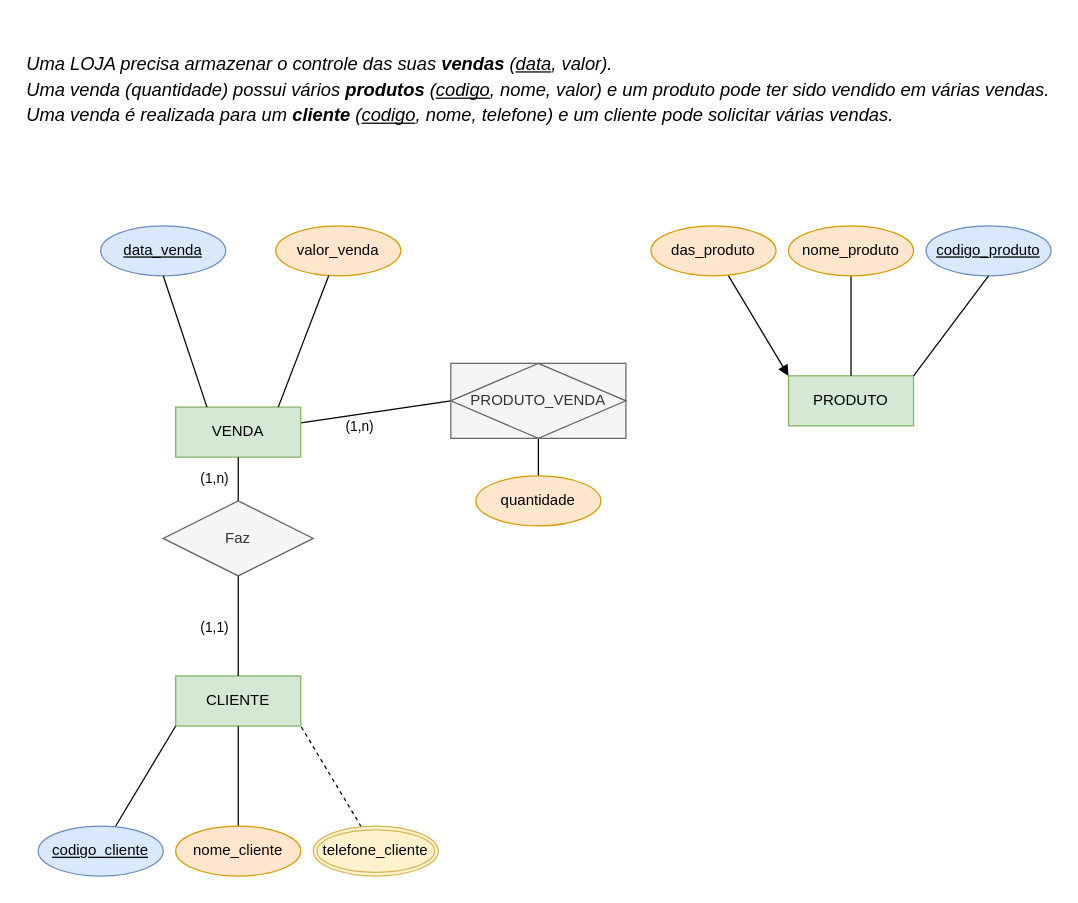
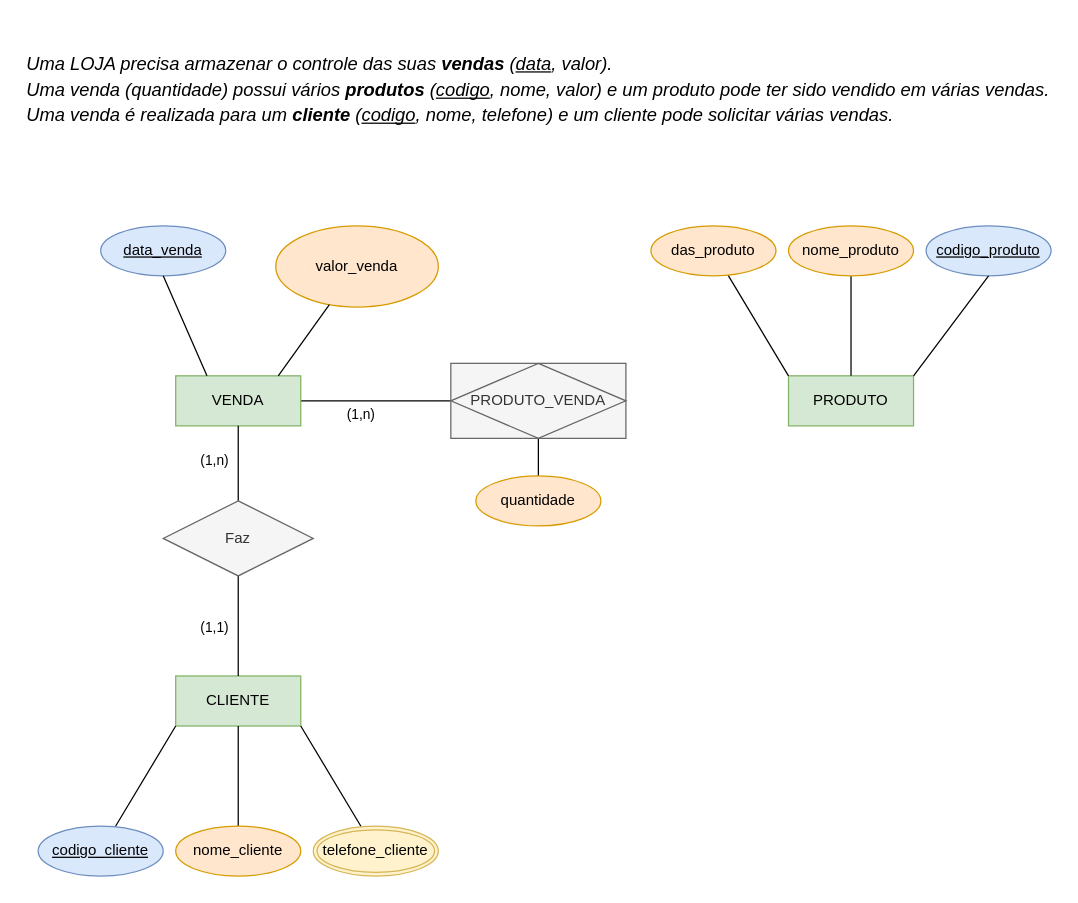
(338, 251) -> (357, 266)
(782, 366) -> (785, 370)
(238, 432) -> (238, 401)
(330, 775) -> (330, 775)
